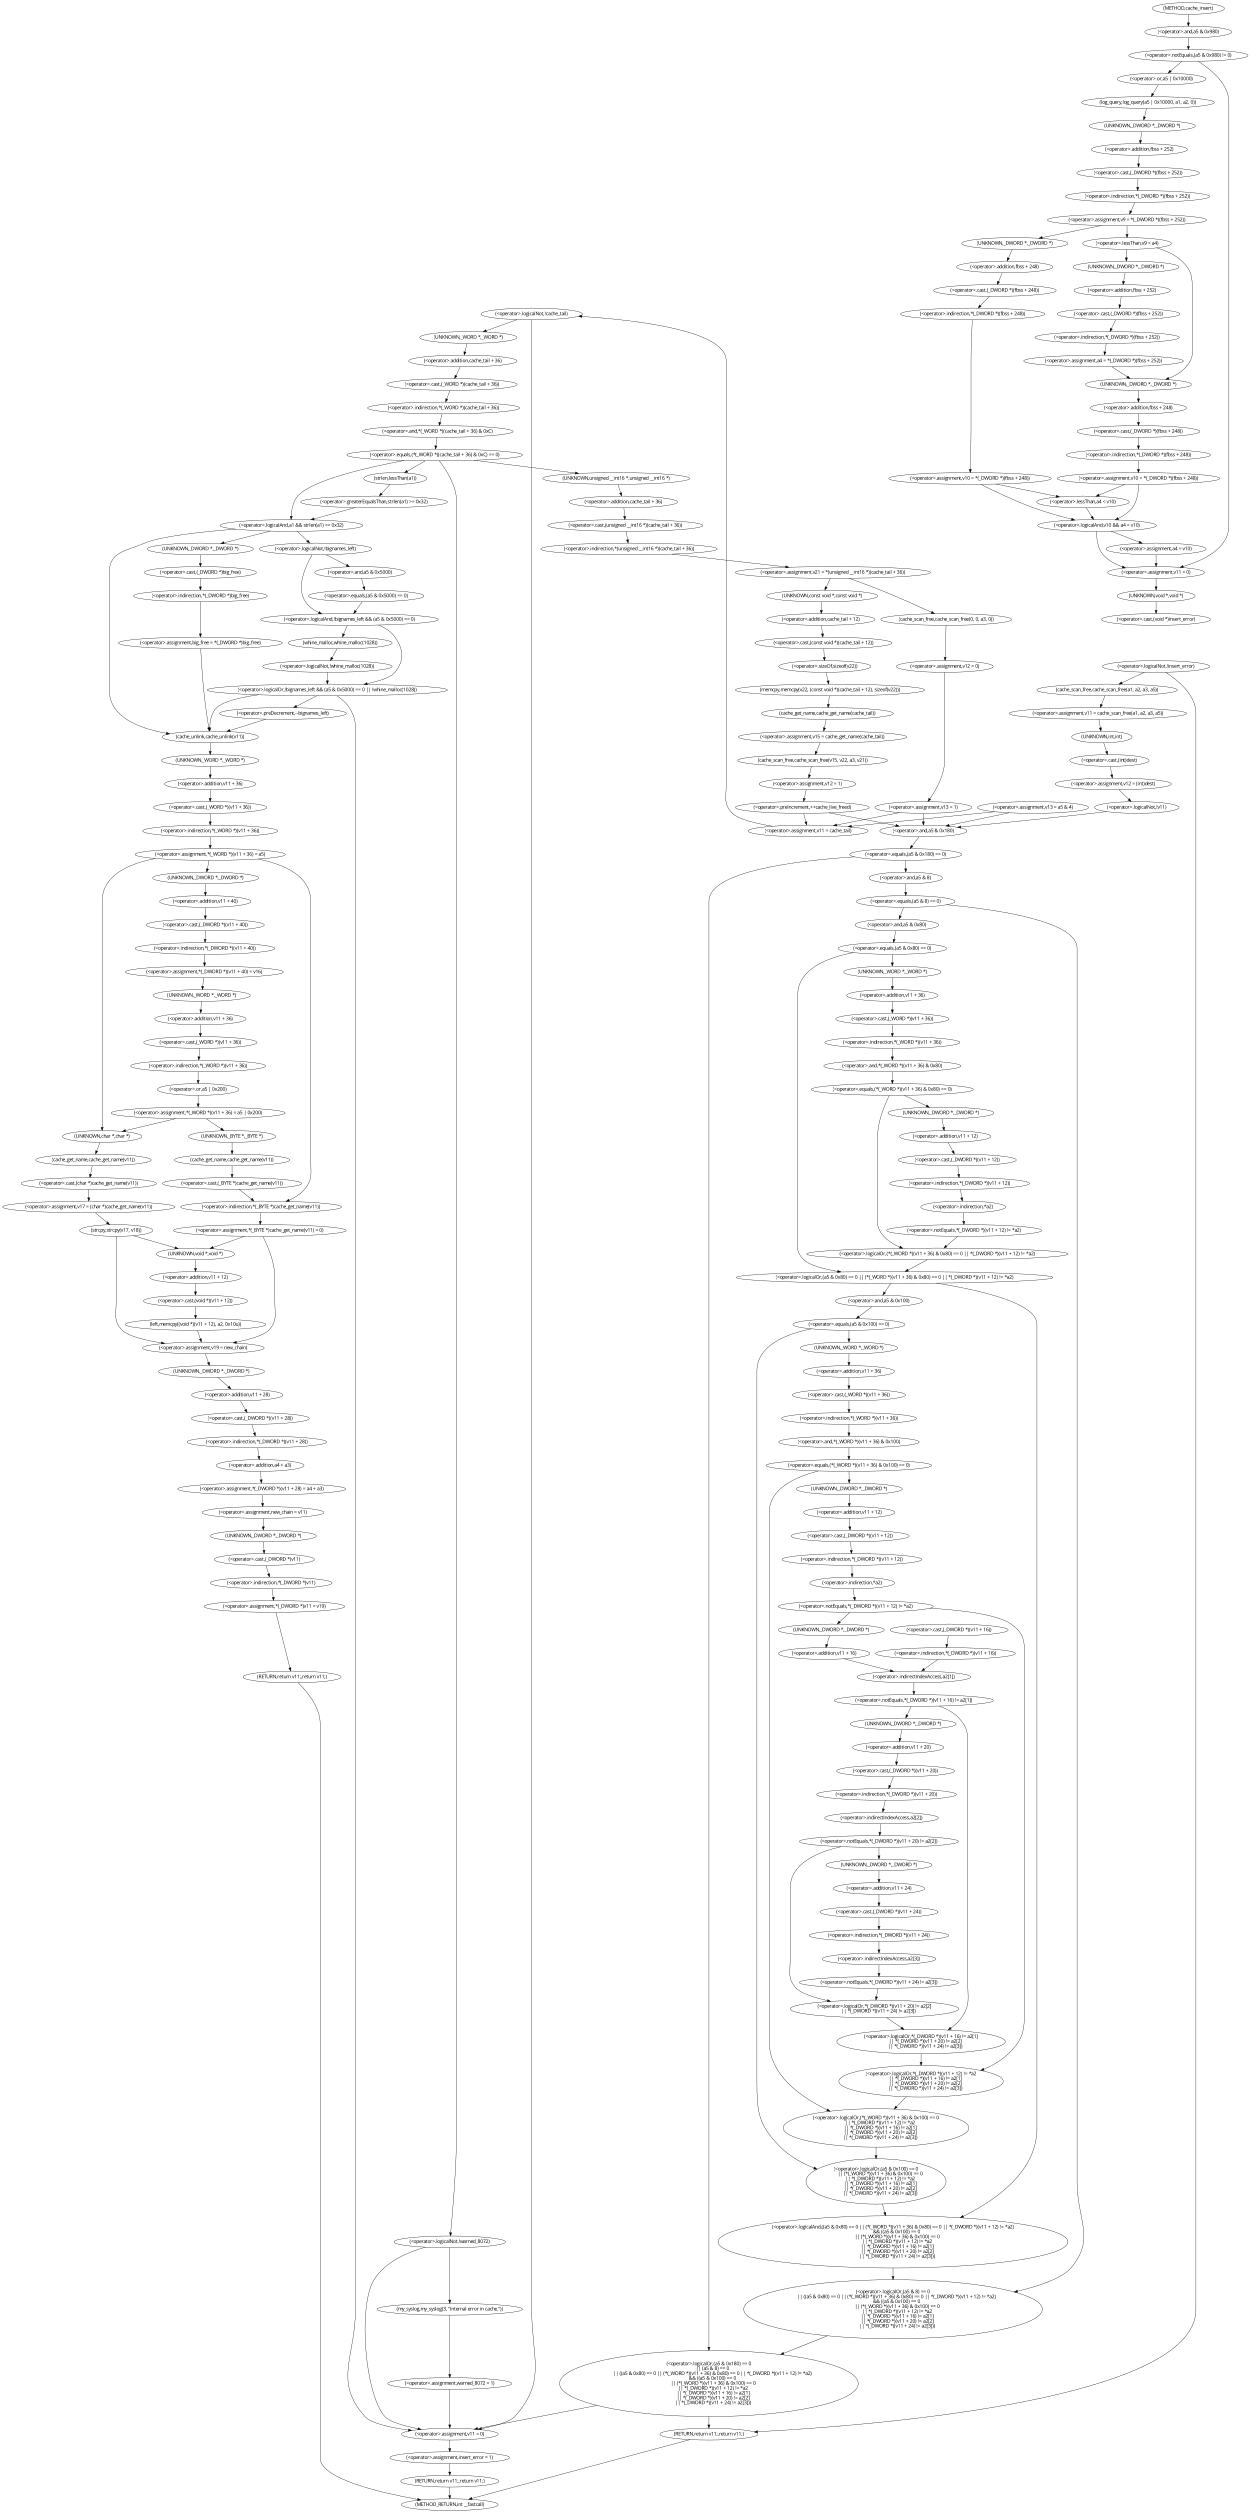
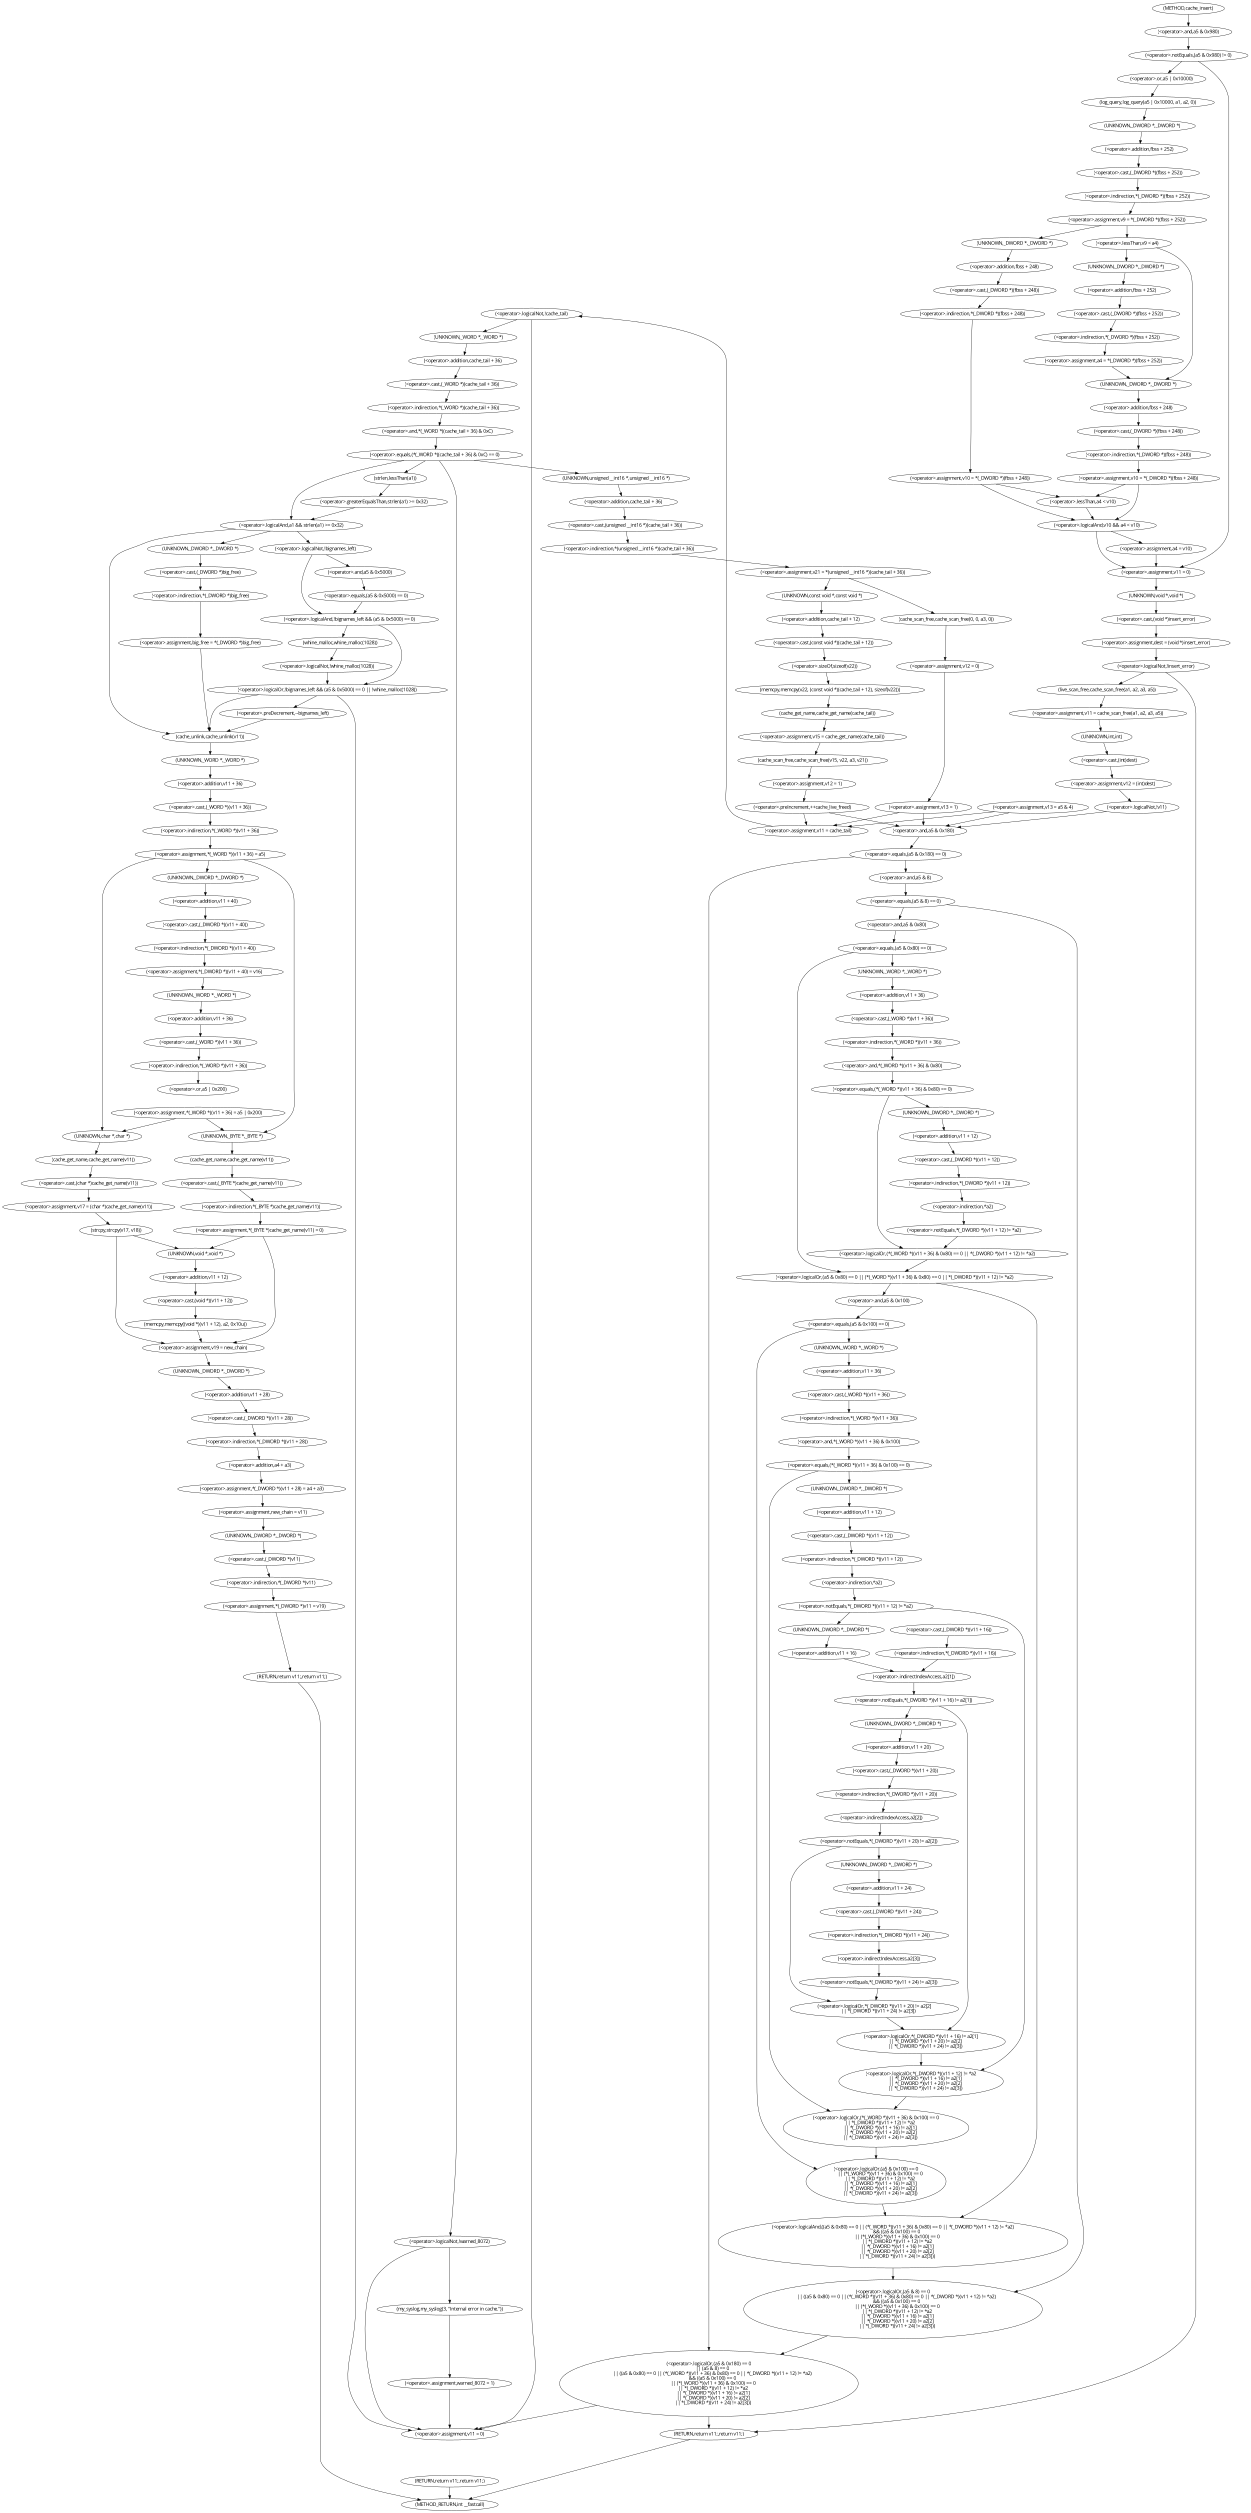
none -> (1156, 643)
(1107, 690) -> (1107, 690)
(311, 1019) -> (294, 988)
(198, 1100) -> none
(196, 1324) -> (196, 1324)
(450, 2458) -> none
